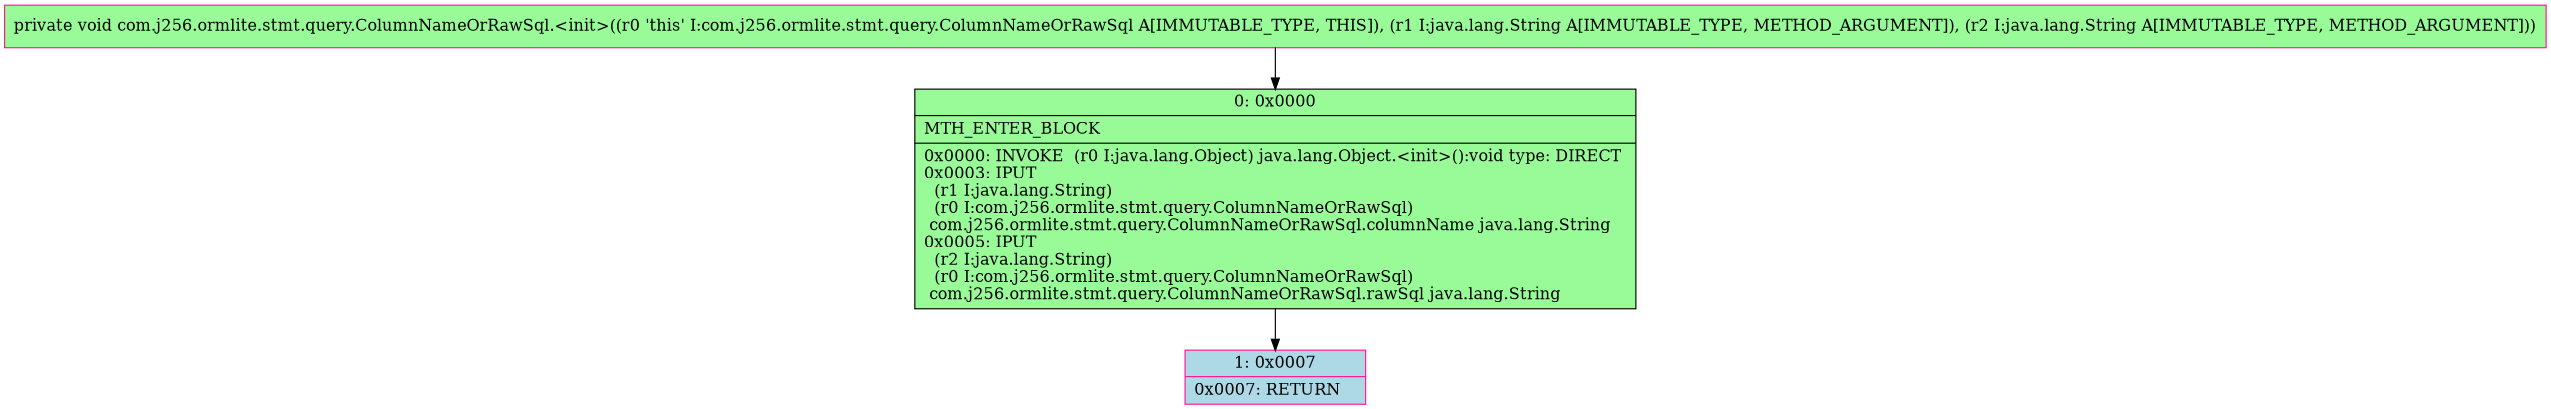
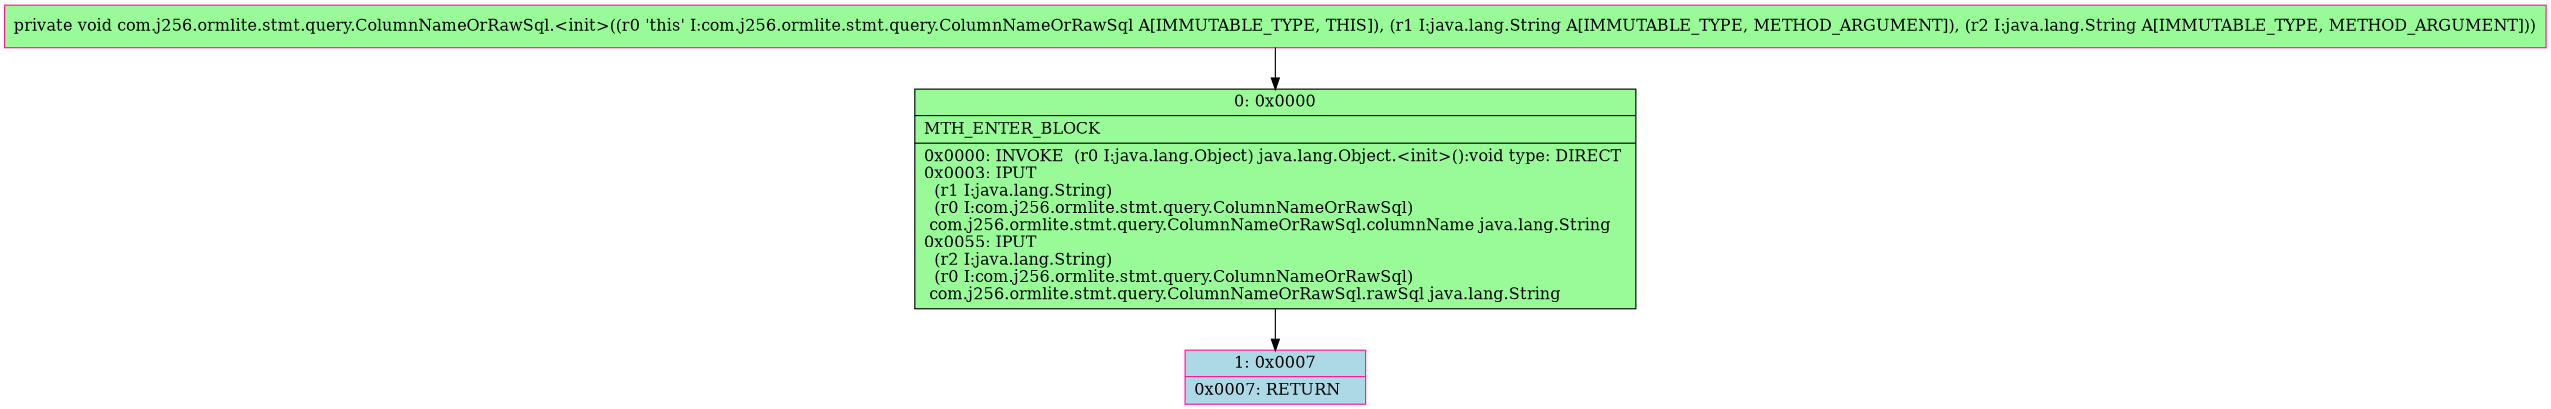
(986, 243) -> (986, 243)
